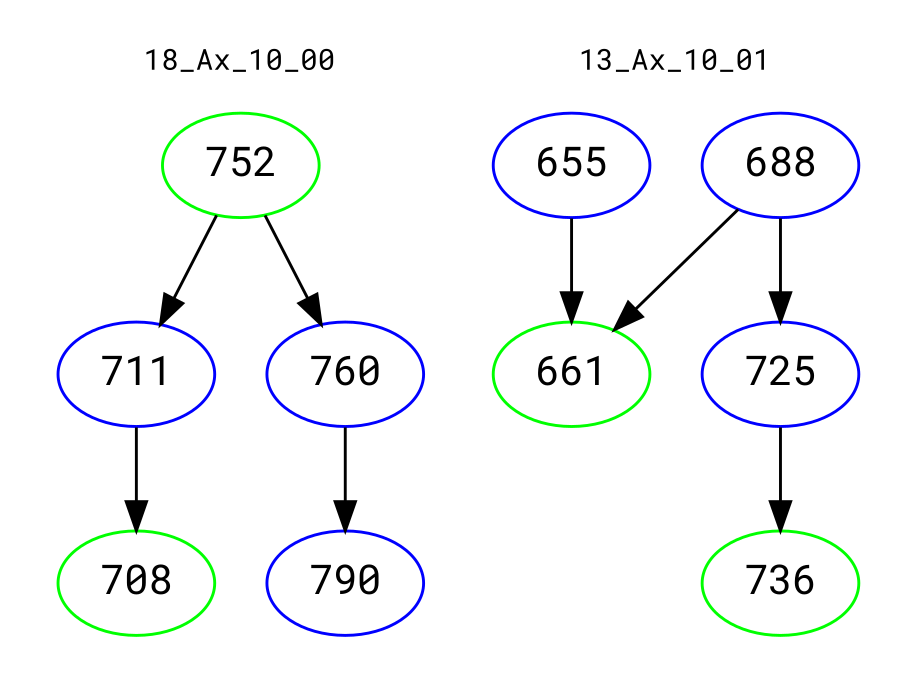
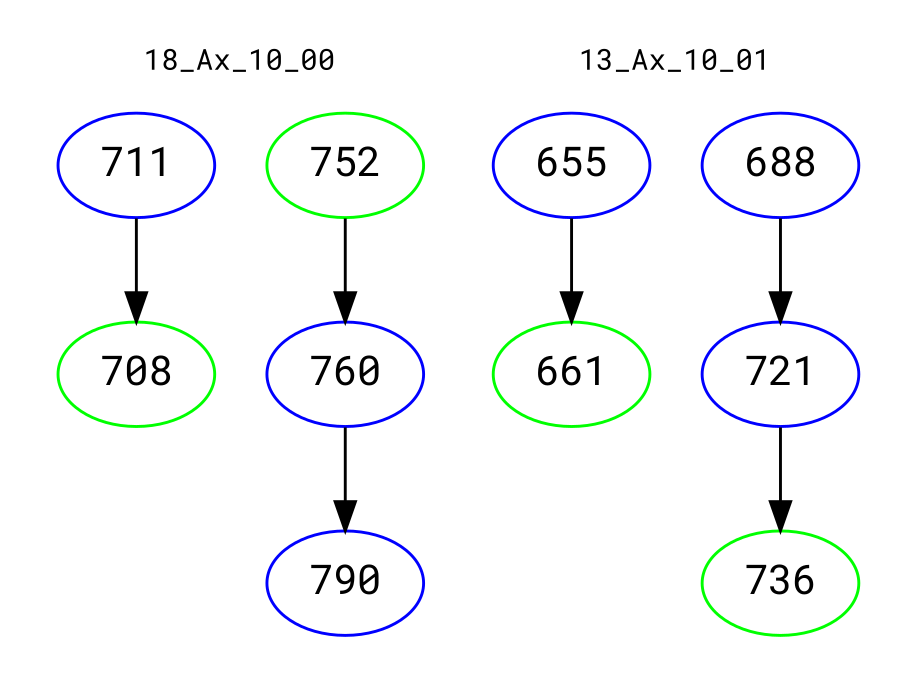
(195, 257) -> none
(687, 259) -> none
(780, 374) -> (780, 374)
